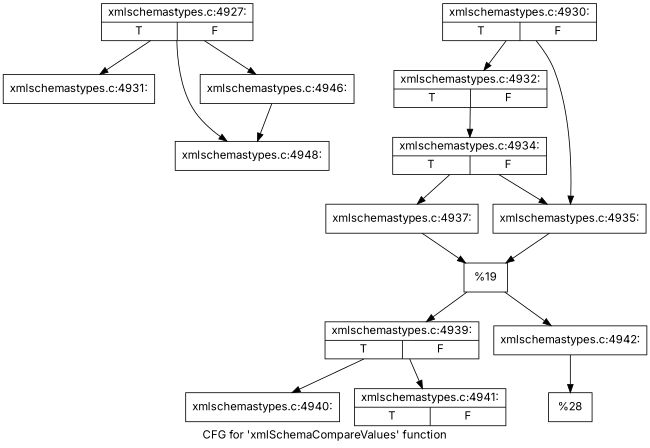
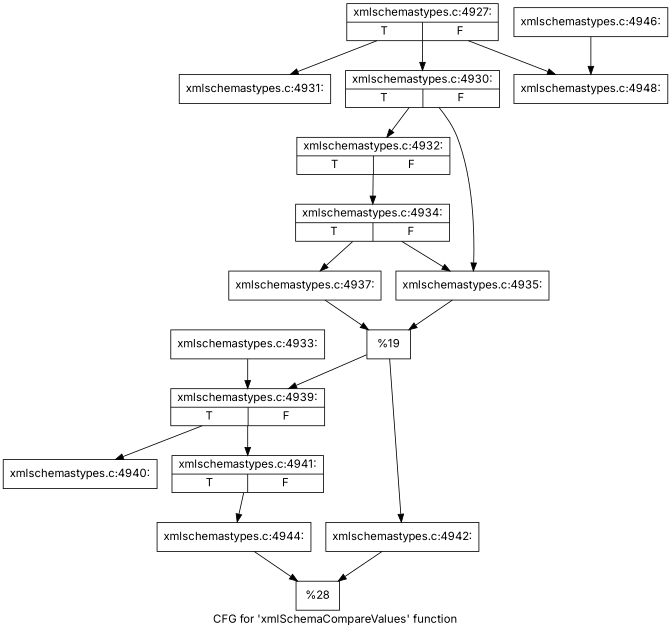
(227, 55) -> (423, 52)
none -> (248, 344)
none -> (234, 537)
